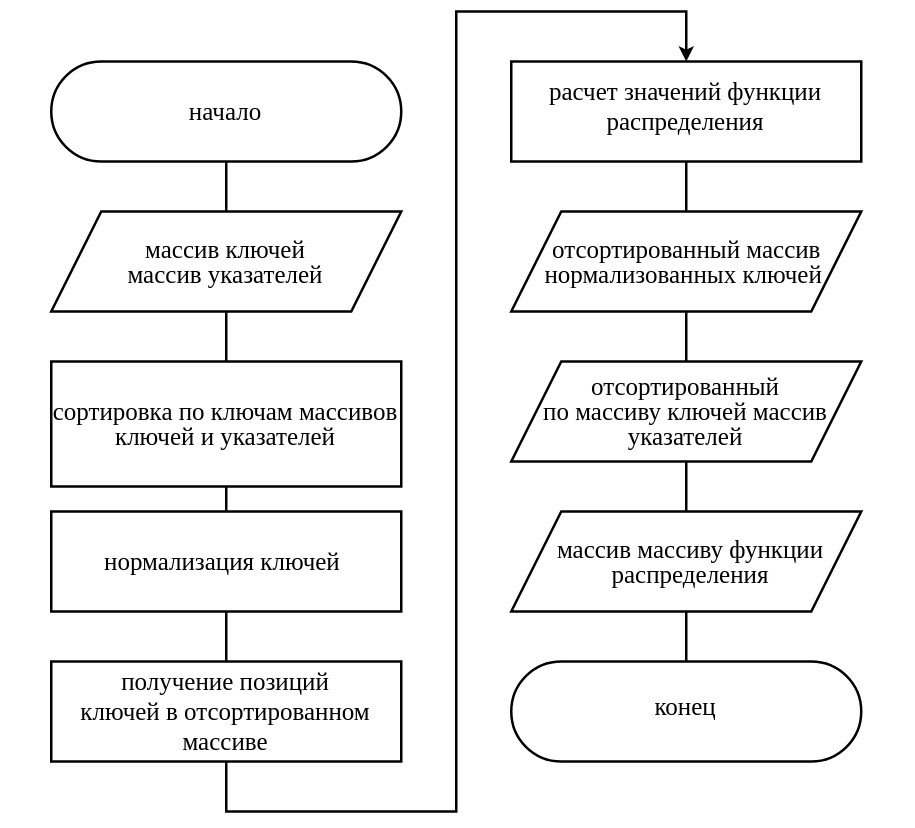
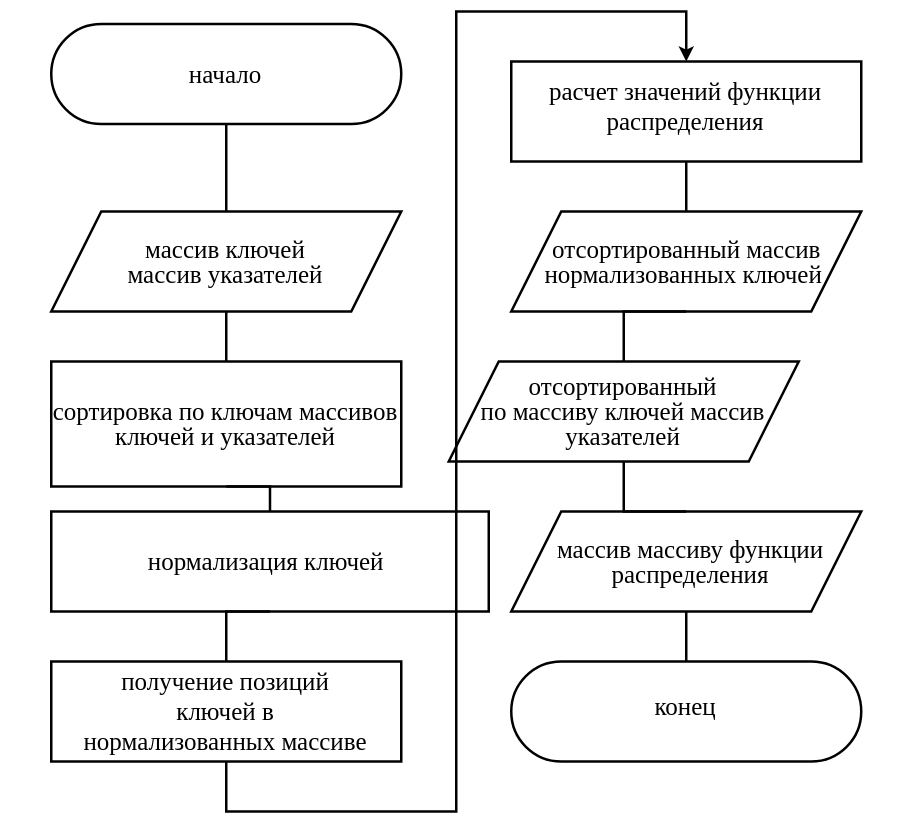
(226, 111) -> (226, 74)
(686, 411) -> (624, 411)
(226, 561) -> (270, 561)
(226, 711) -> (226, 711)
